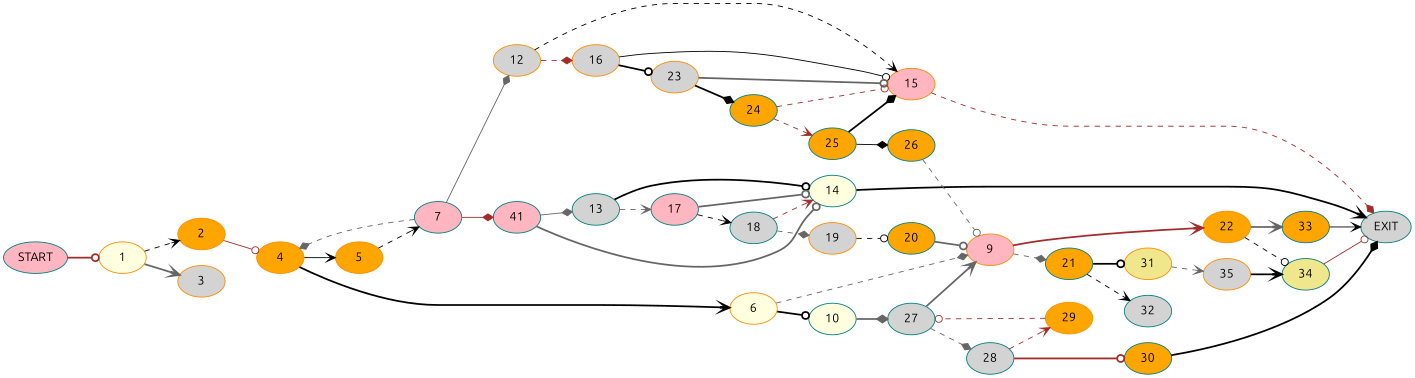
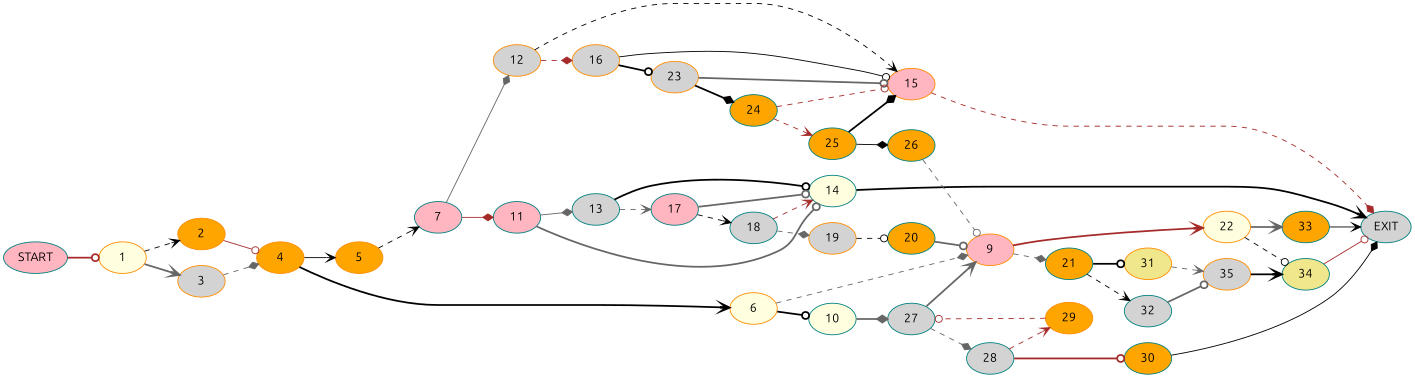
(517, 217) -> (517, 217)
(1227, 227) -> (1227, 227)
(361, 228) -> (236, 271)
none -> (1184, 294)
(1283, 323) -> (1283, 323)
